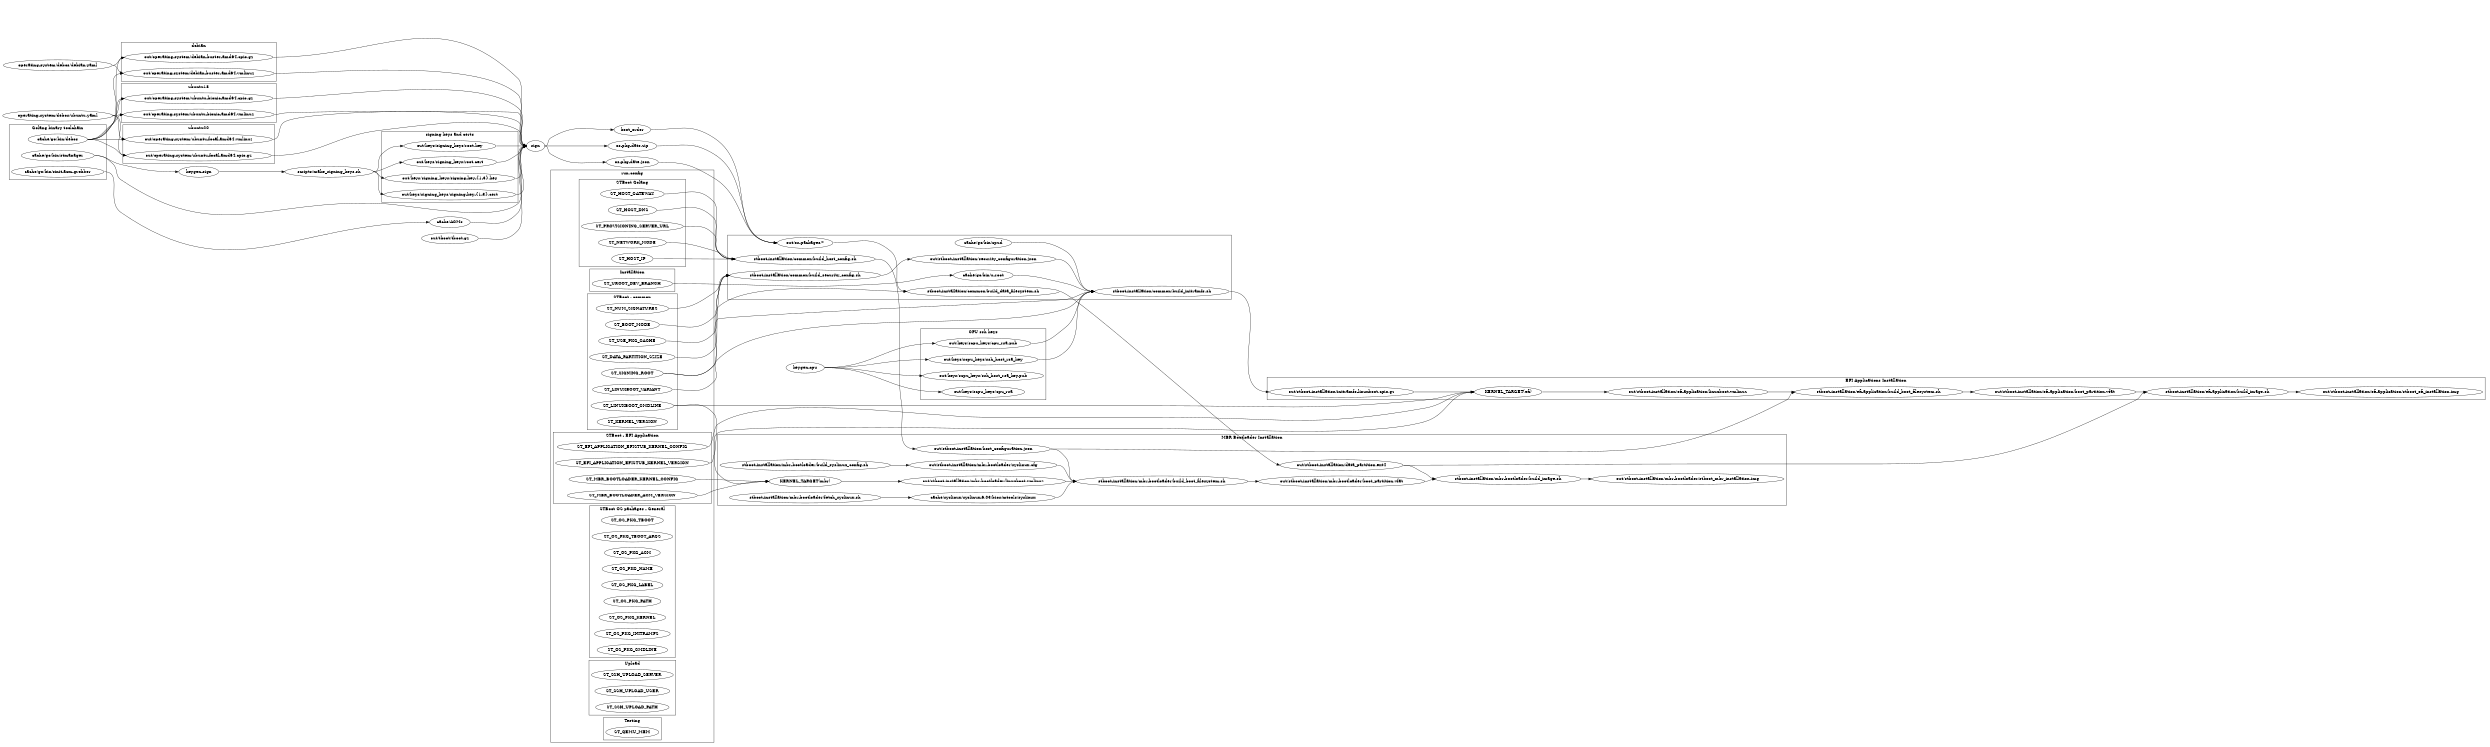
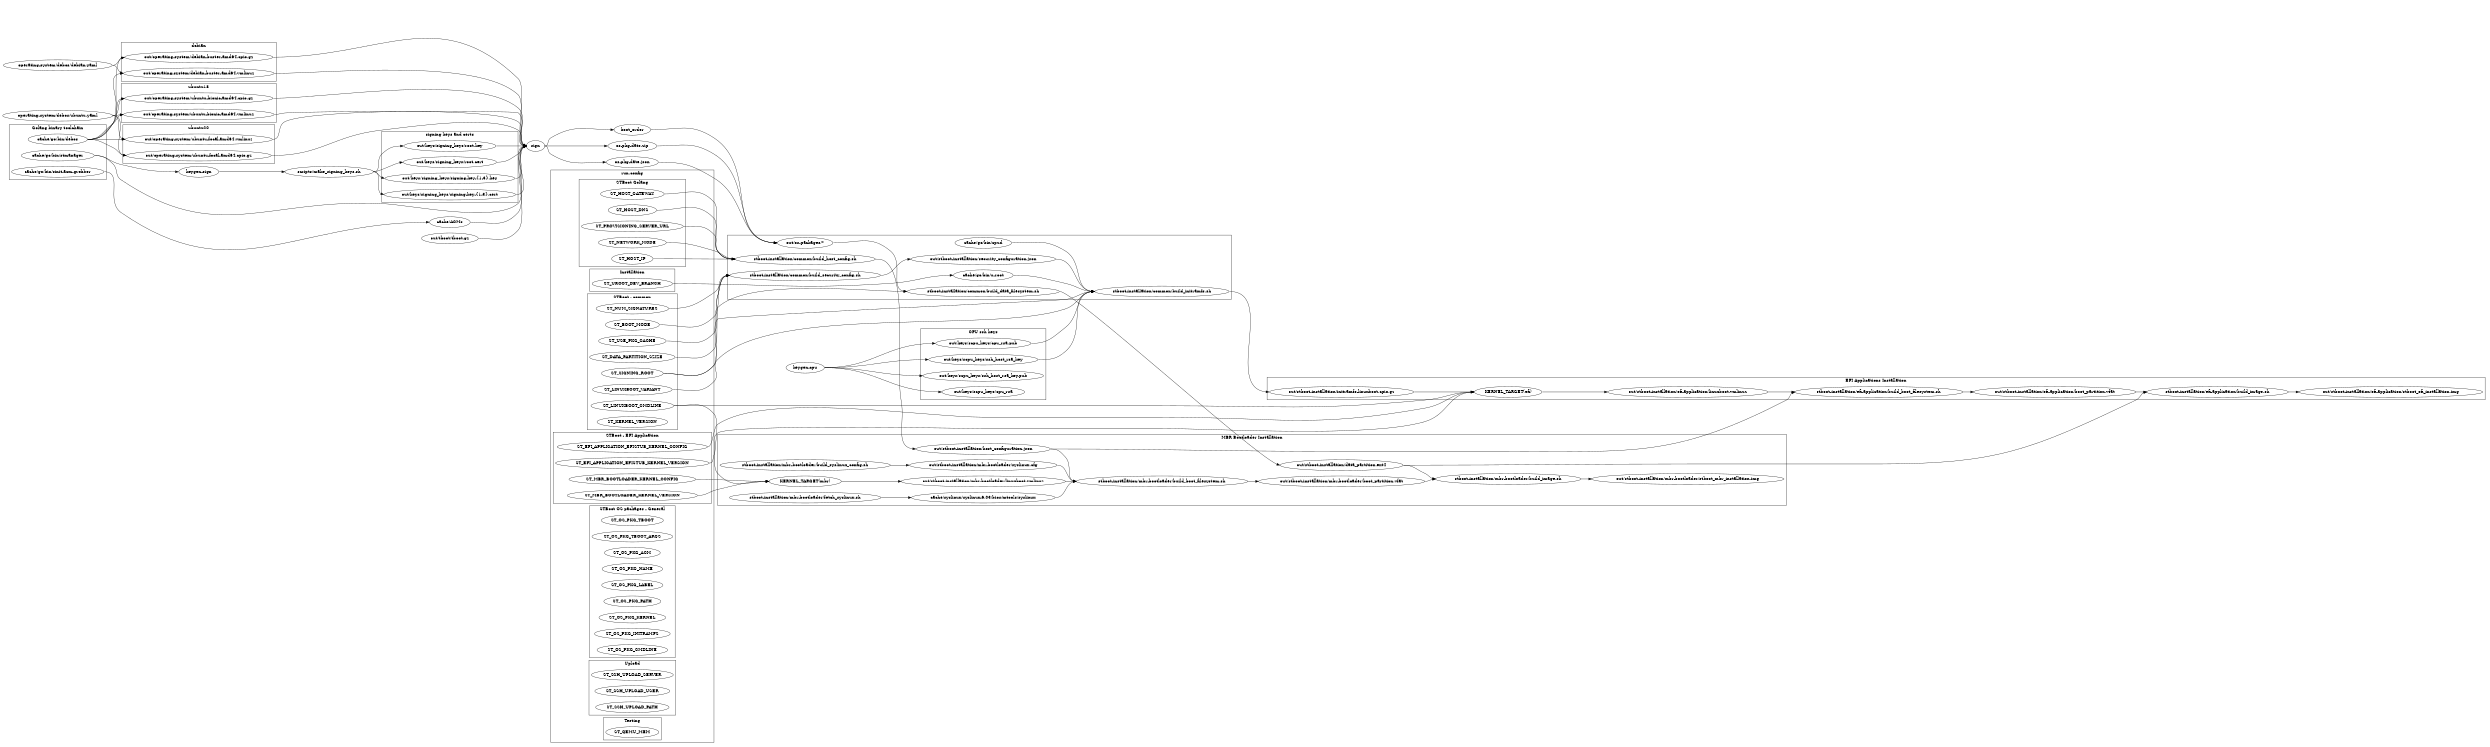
(632, 495) -> (632, 495)
